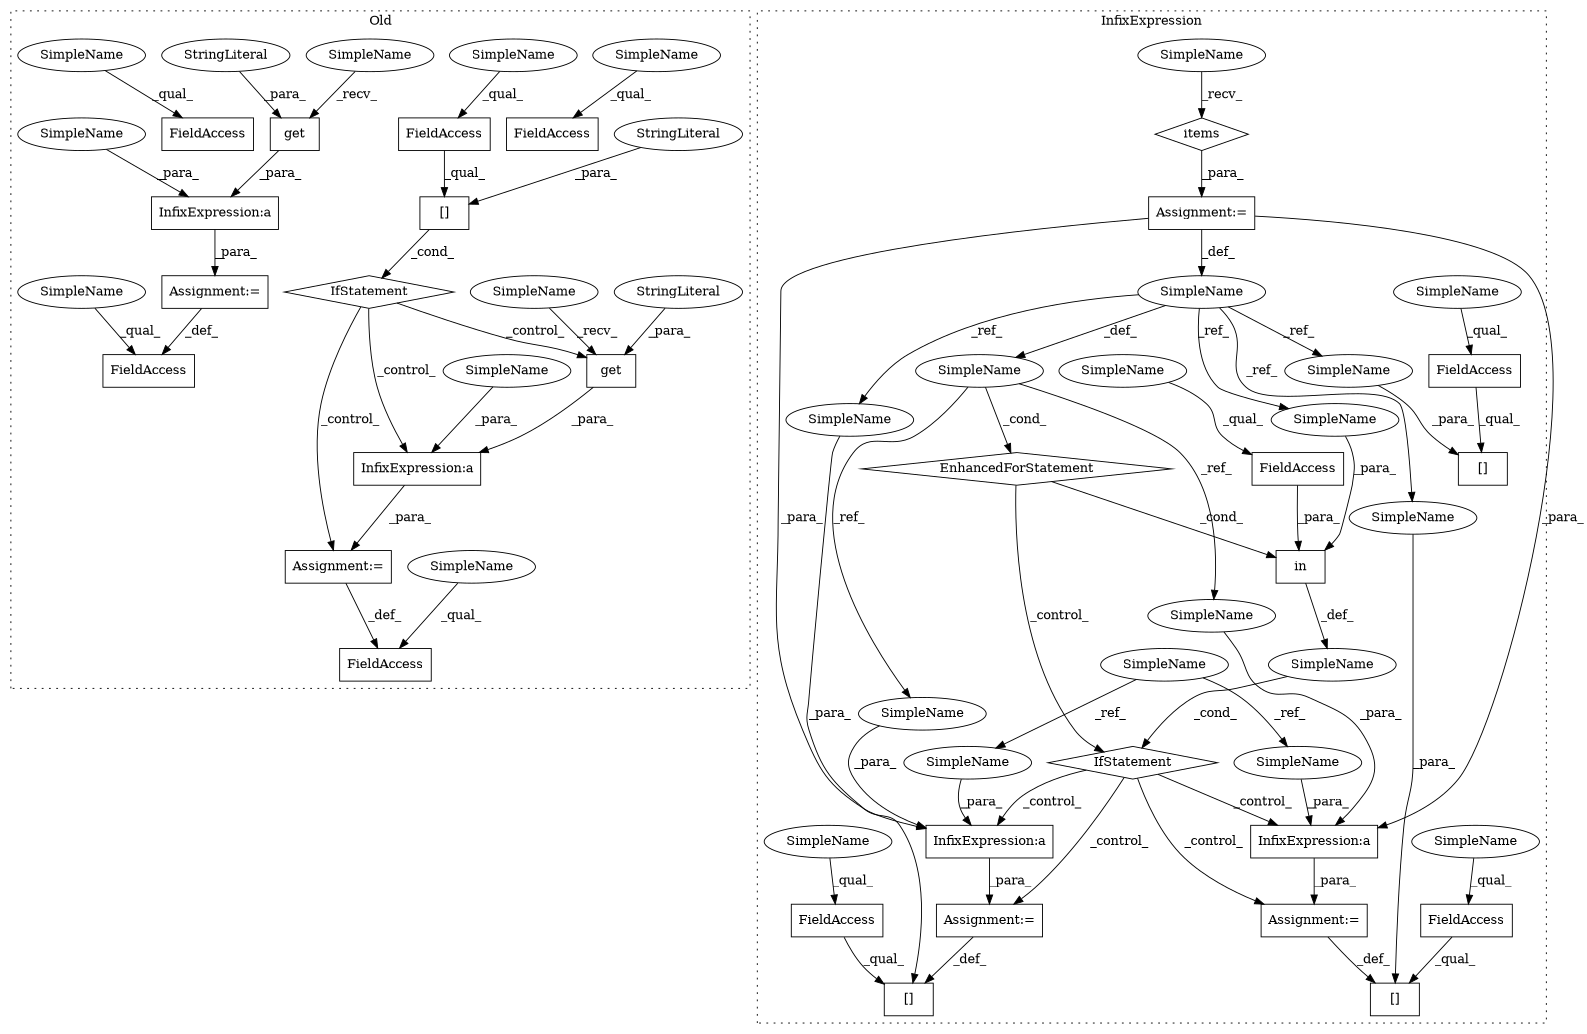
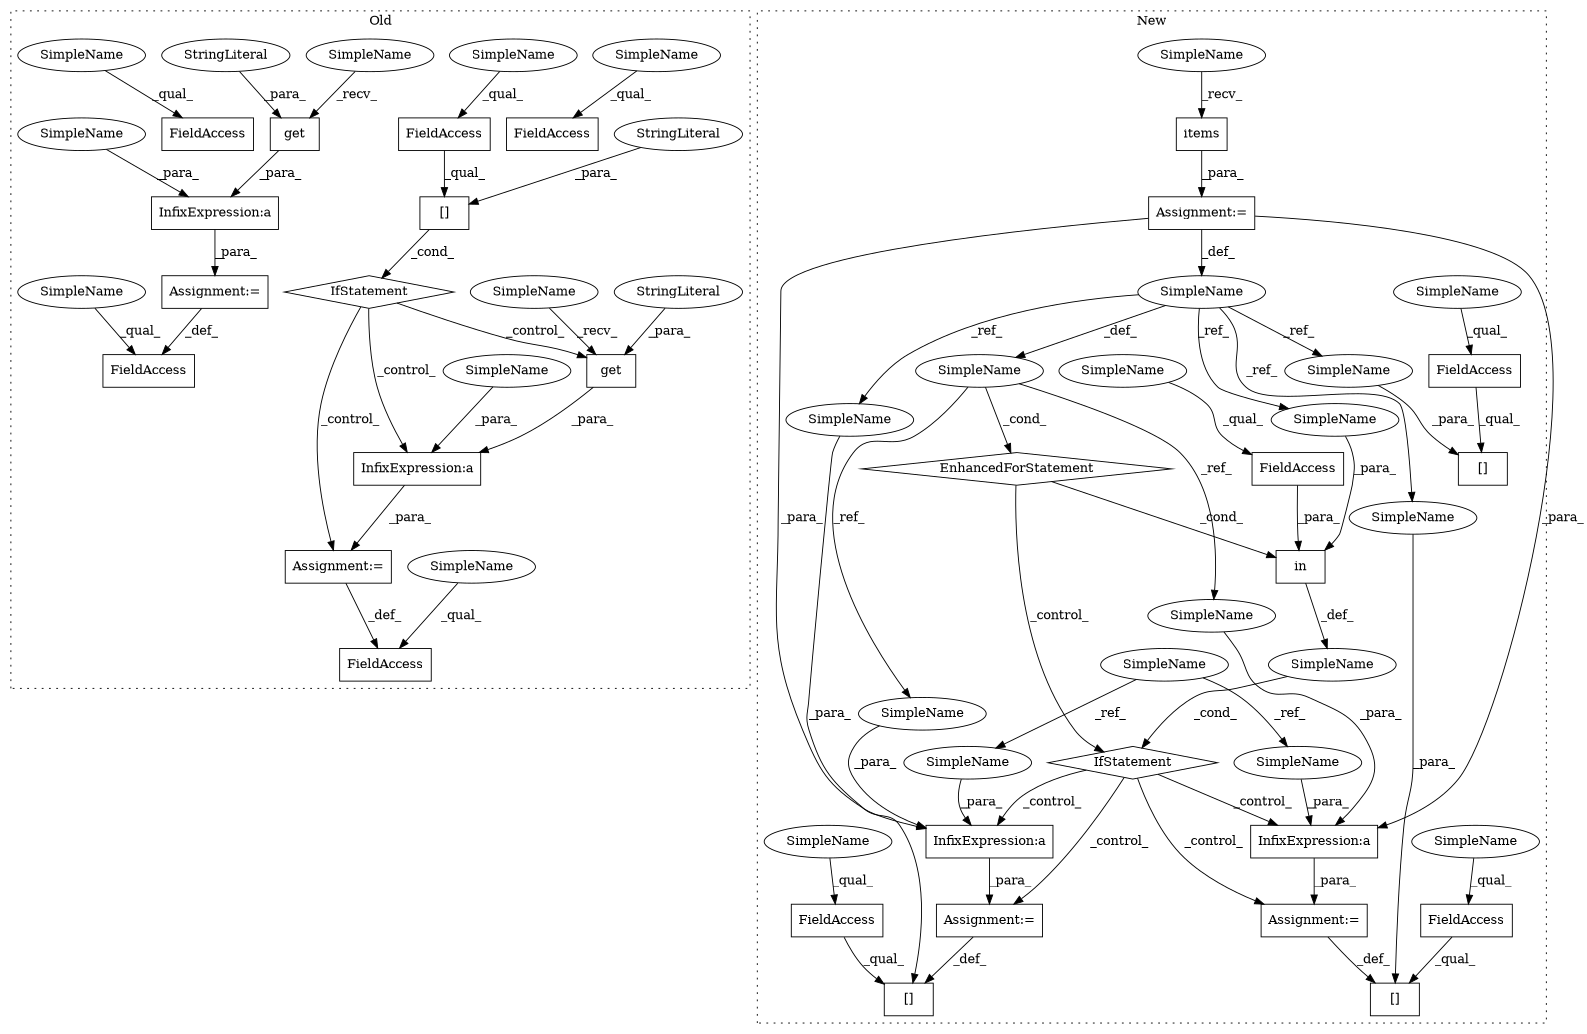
(1152, 21) -> (1152, 21)
(1202, 134) -> (1202, 134)
